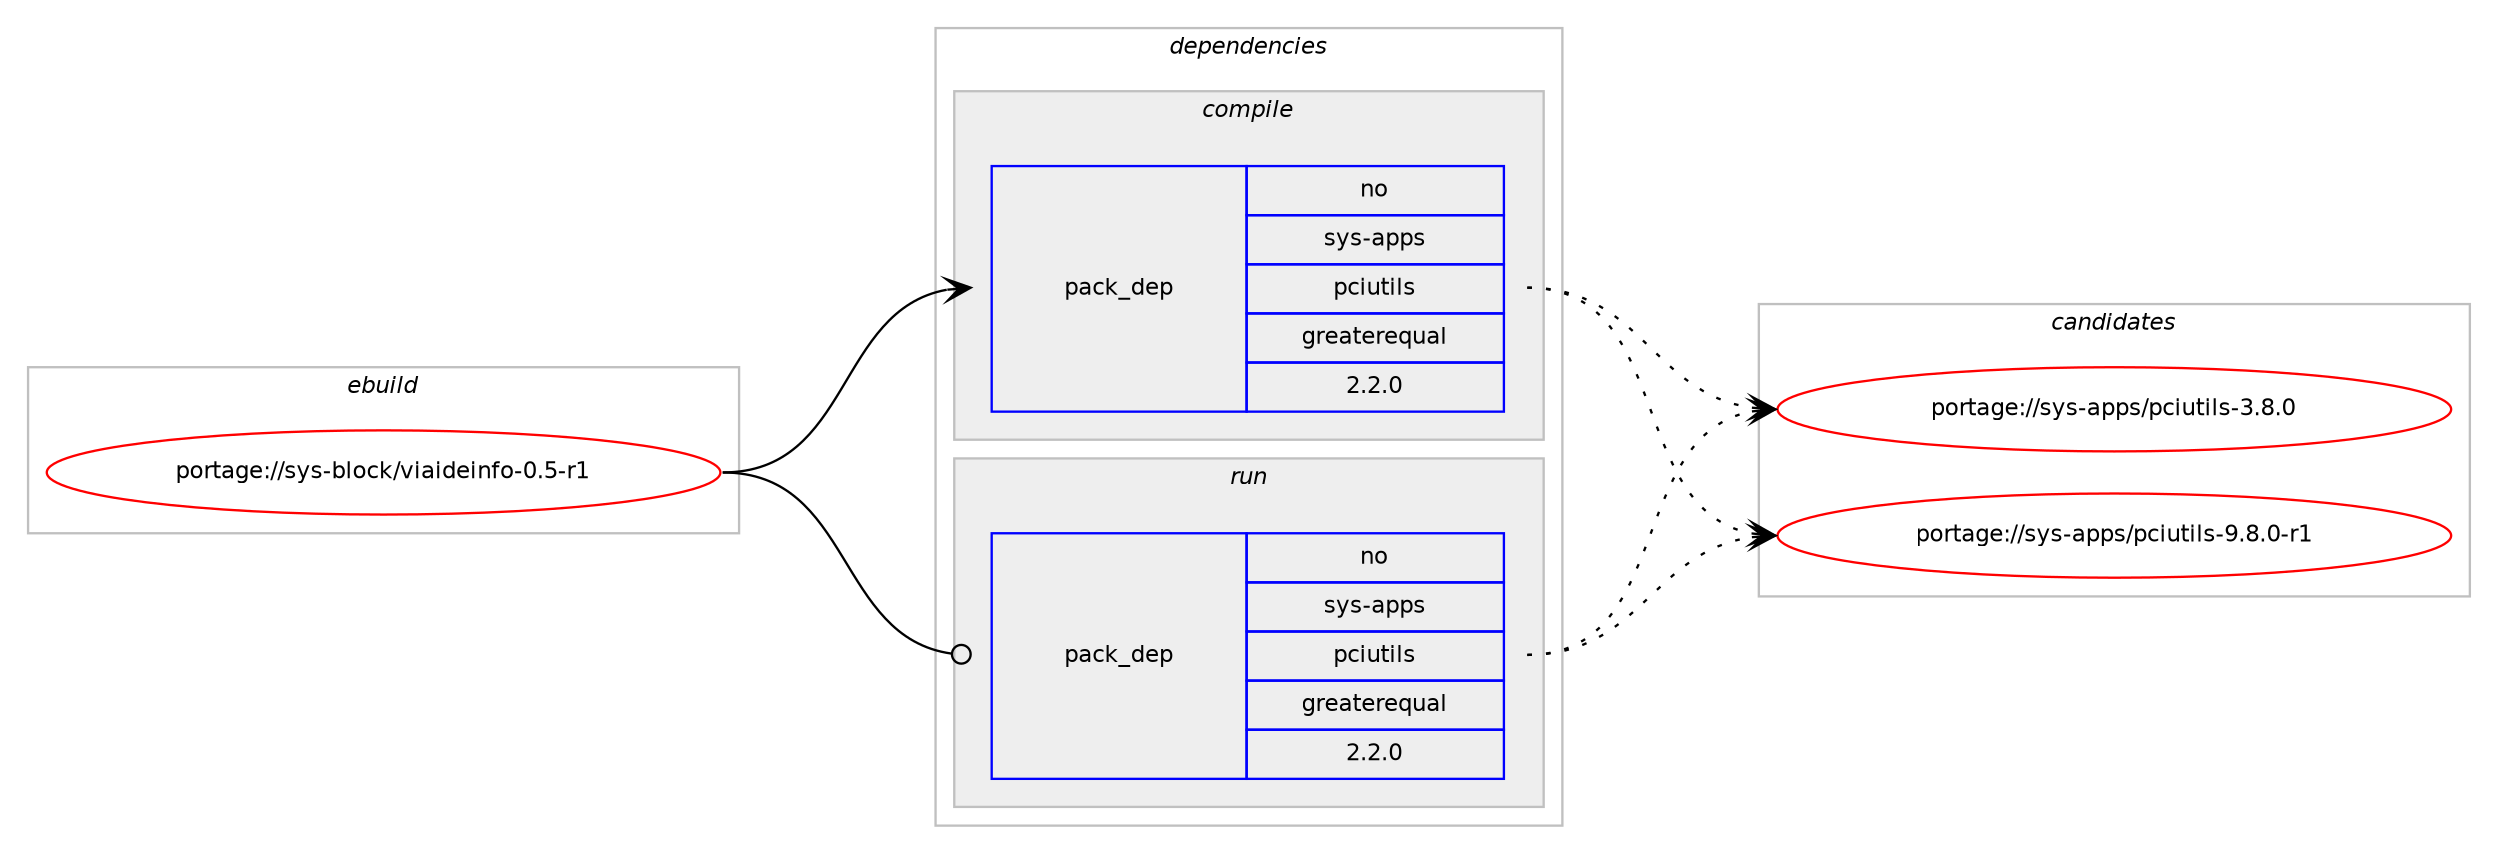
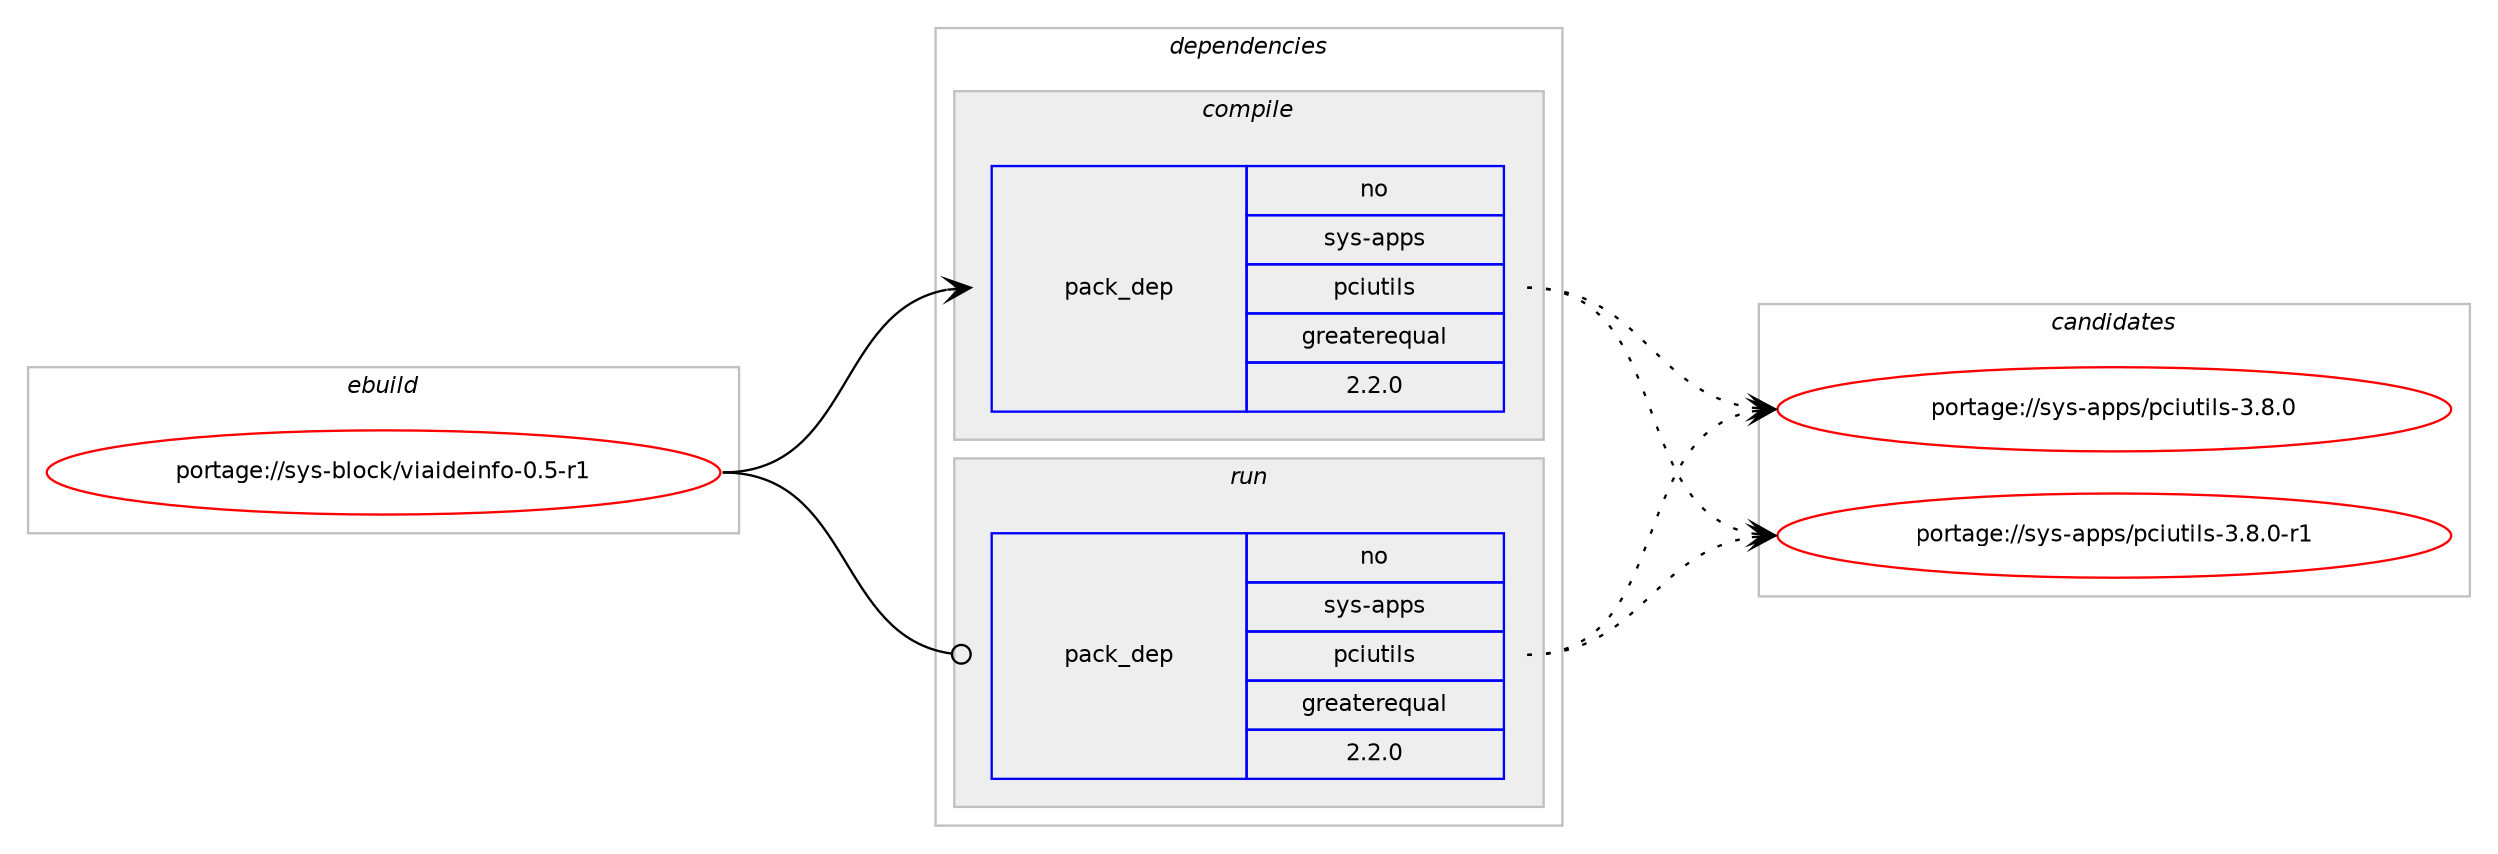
(2114, 536) -> (2114, 536)
